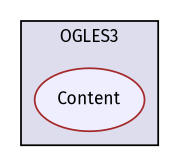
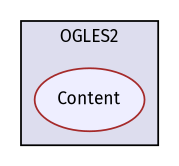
(90, 38) -> (90, 38)
